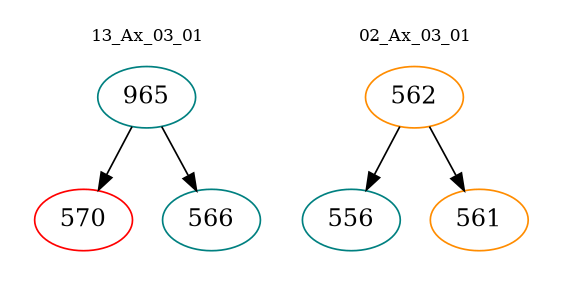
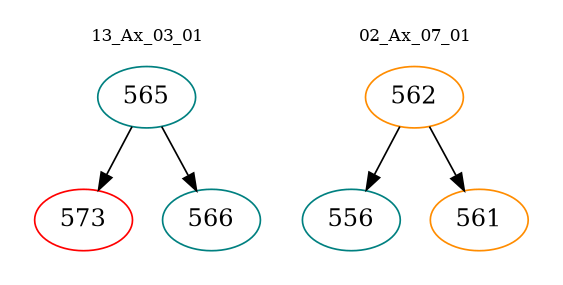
(415, 37) -> (415, 37)
(147, 97) -> (147, 97)
(84, 220) -> (84, 220)
